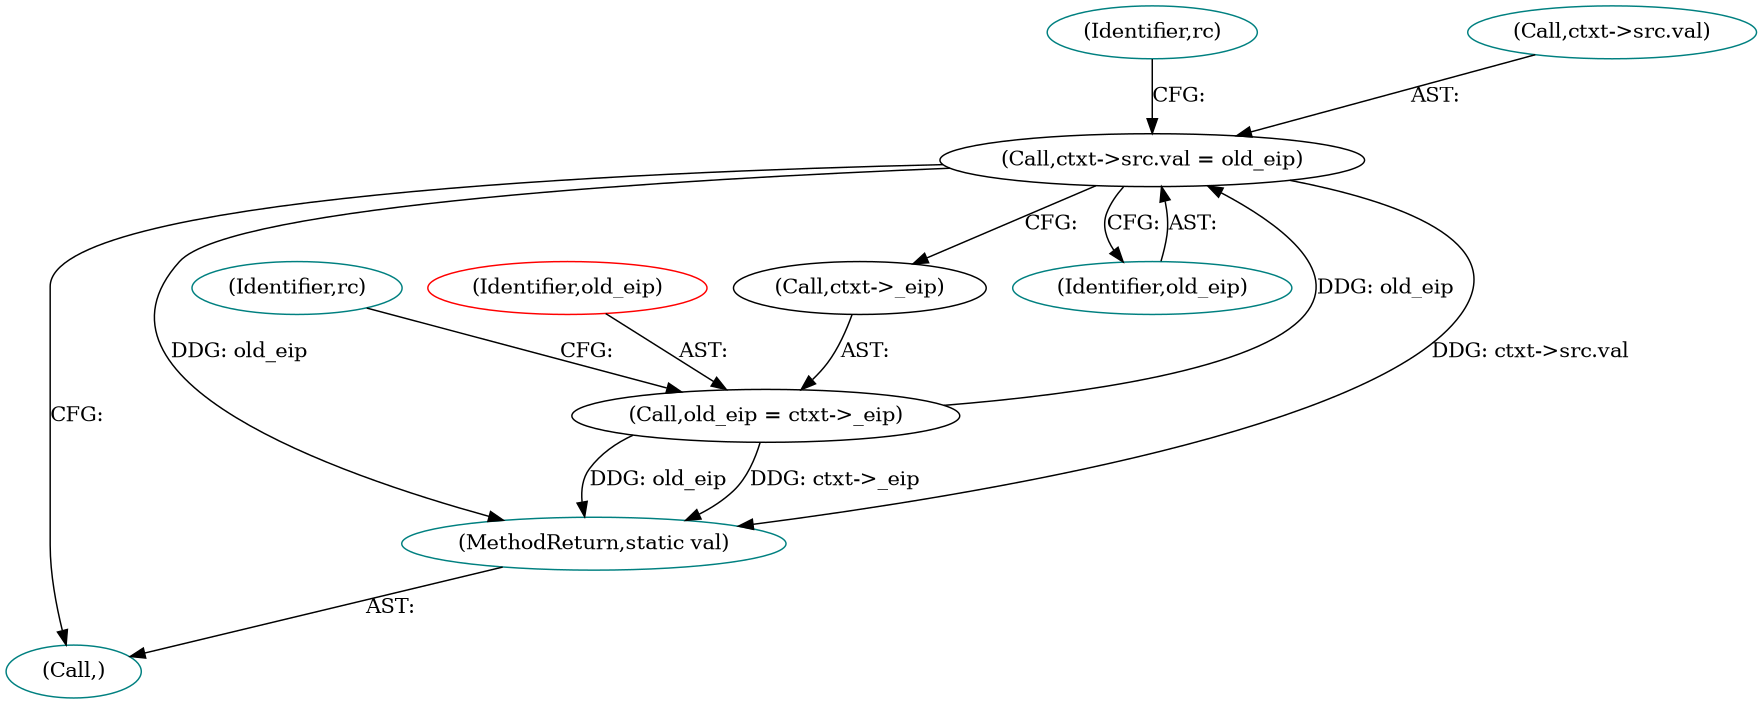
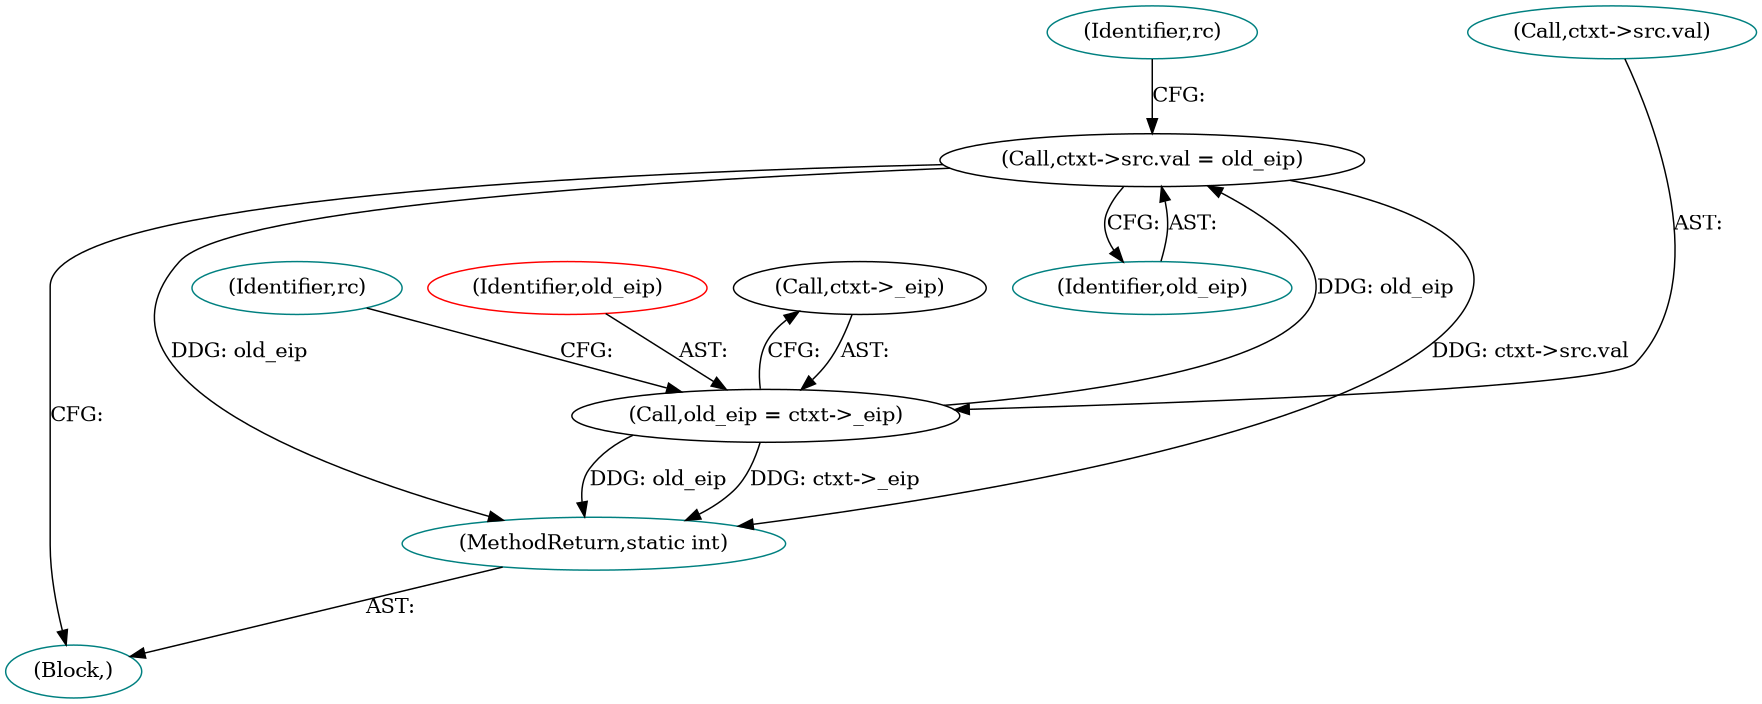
(1393, 93) -> (1464, 387)
(1011, 222) -> (763, 350)
(594, 544) -> (594, 544)
(74, 672) -> (74, 672)
